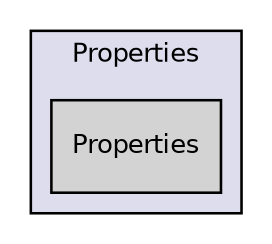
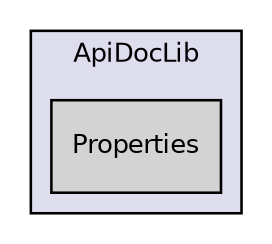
(136, 55) -> (136, 55)
